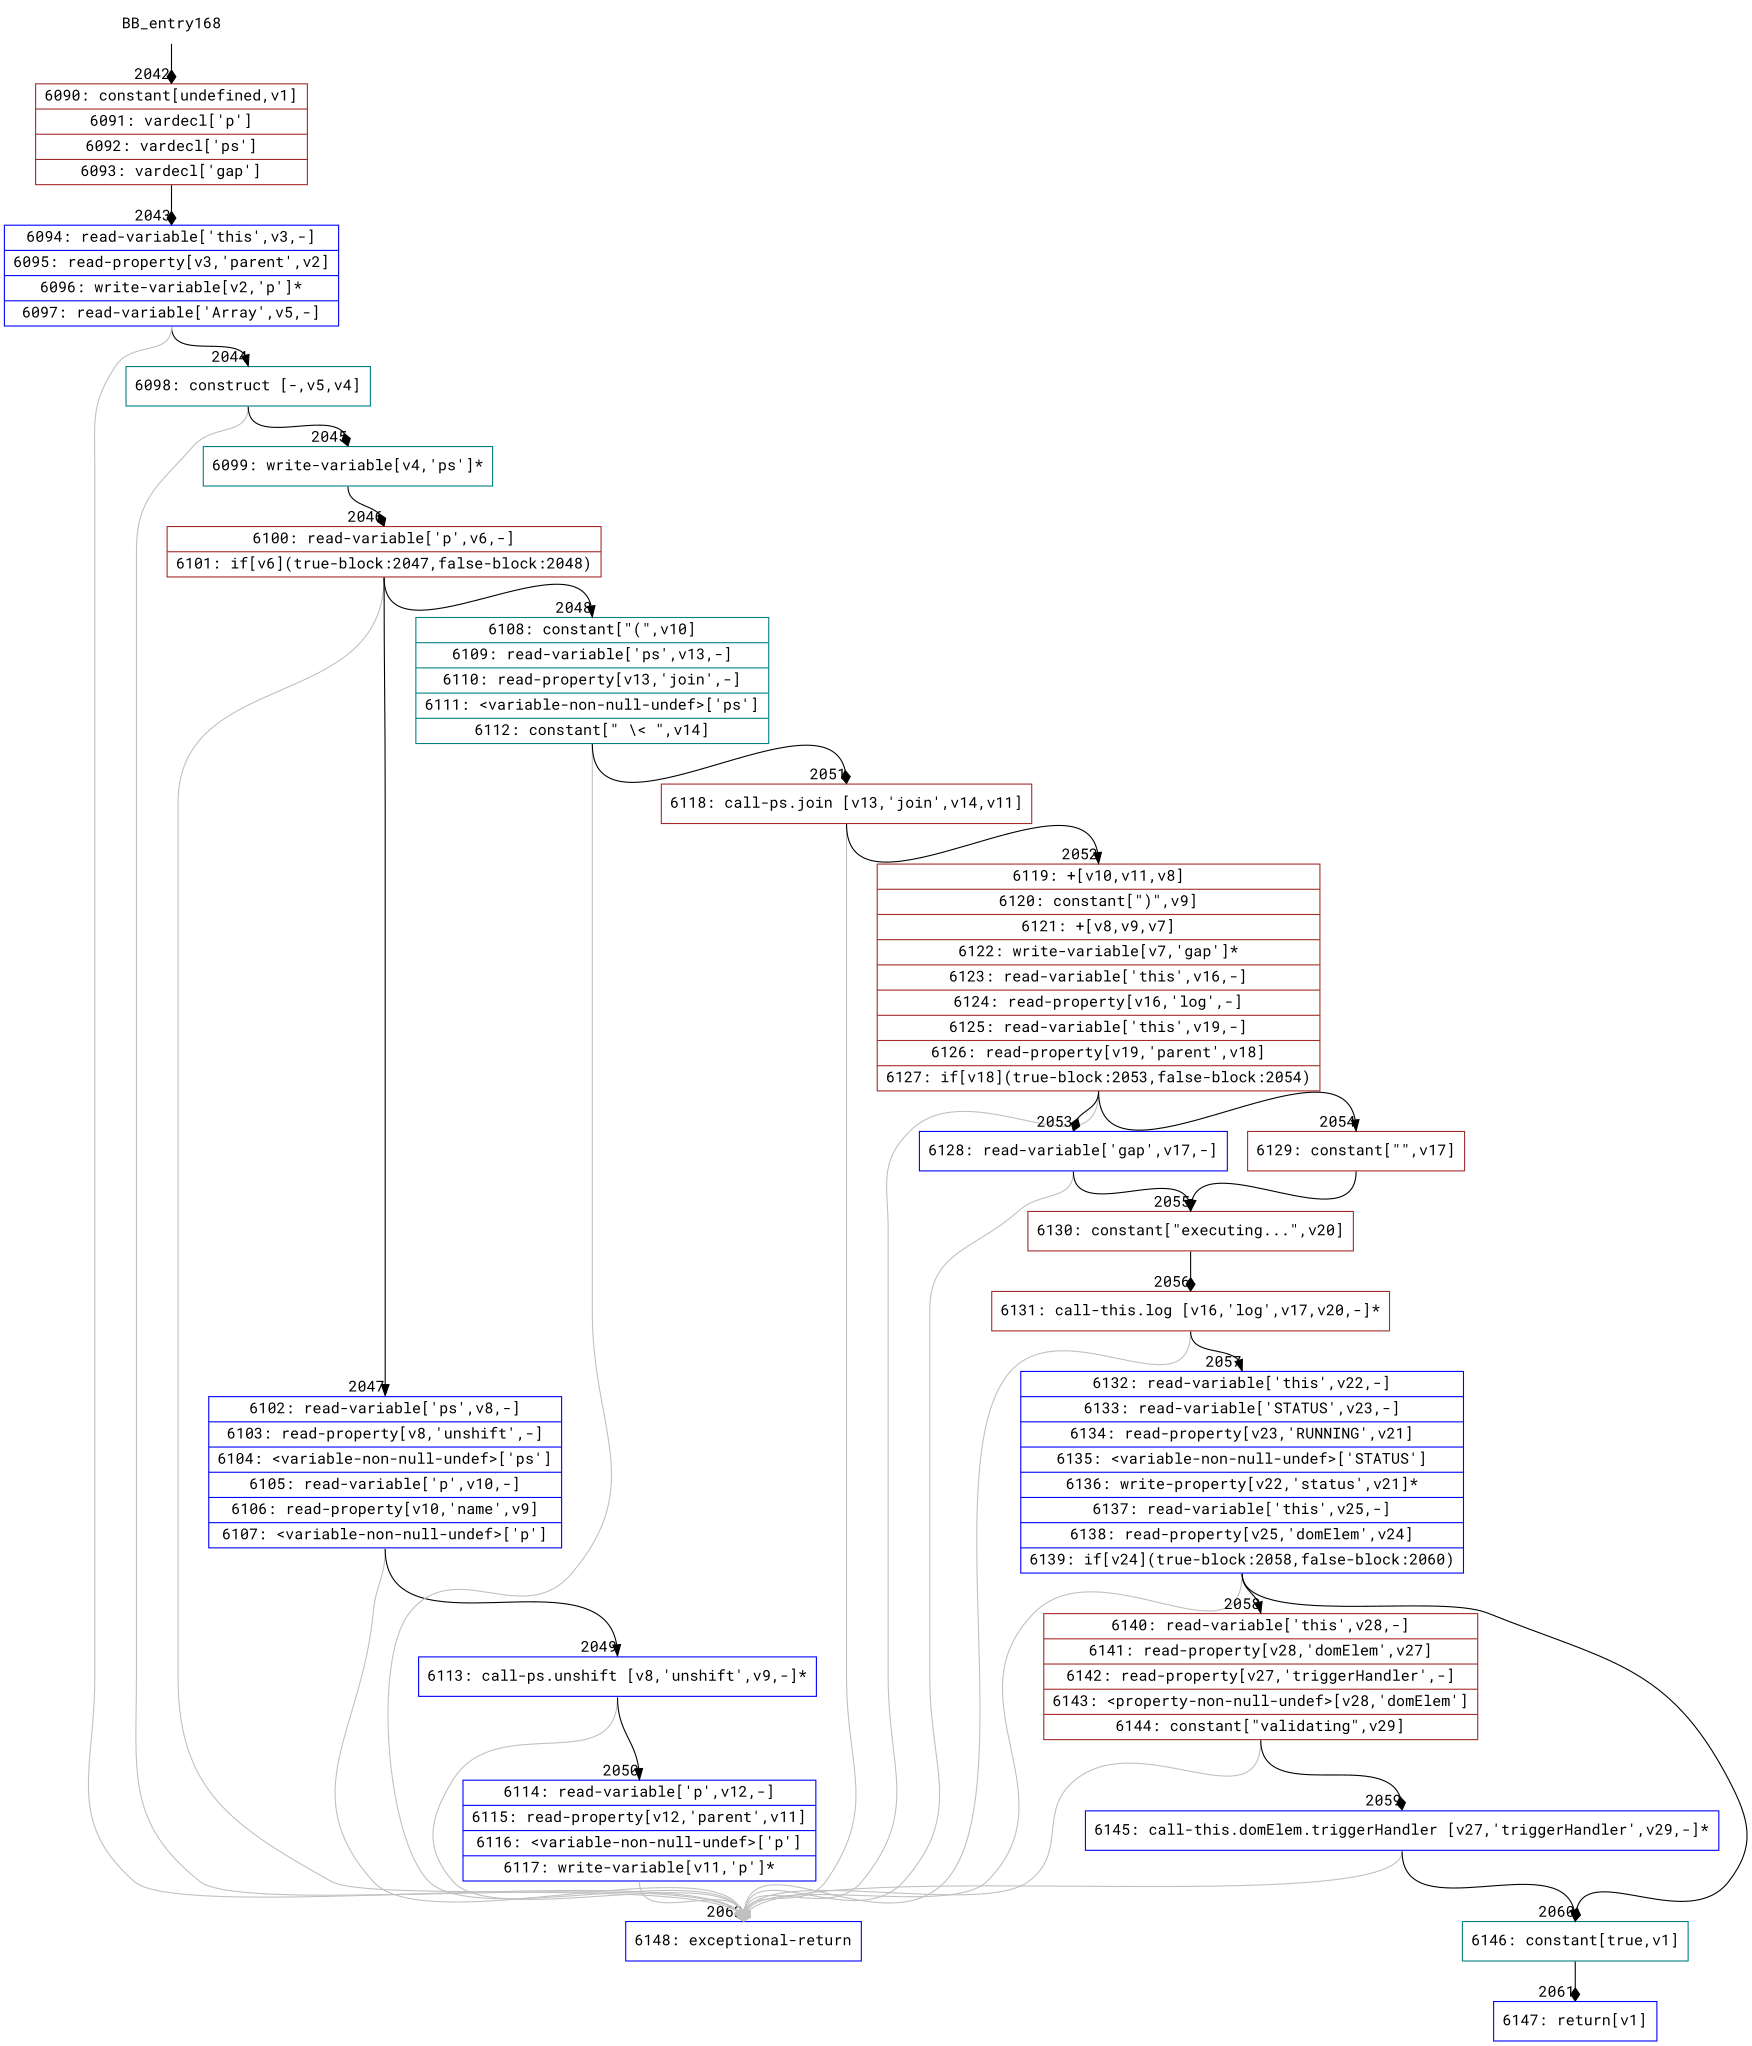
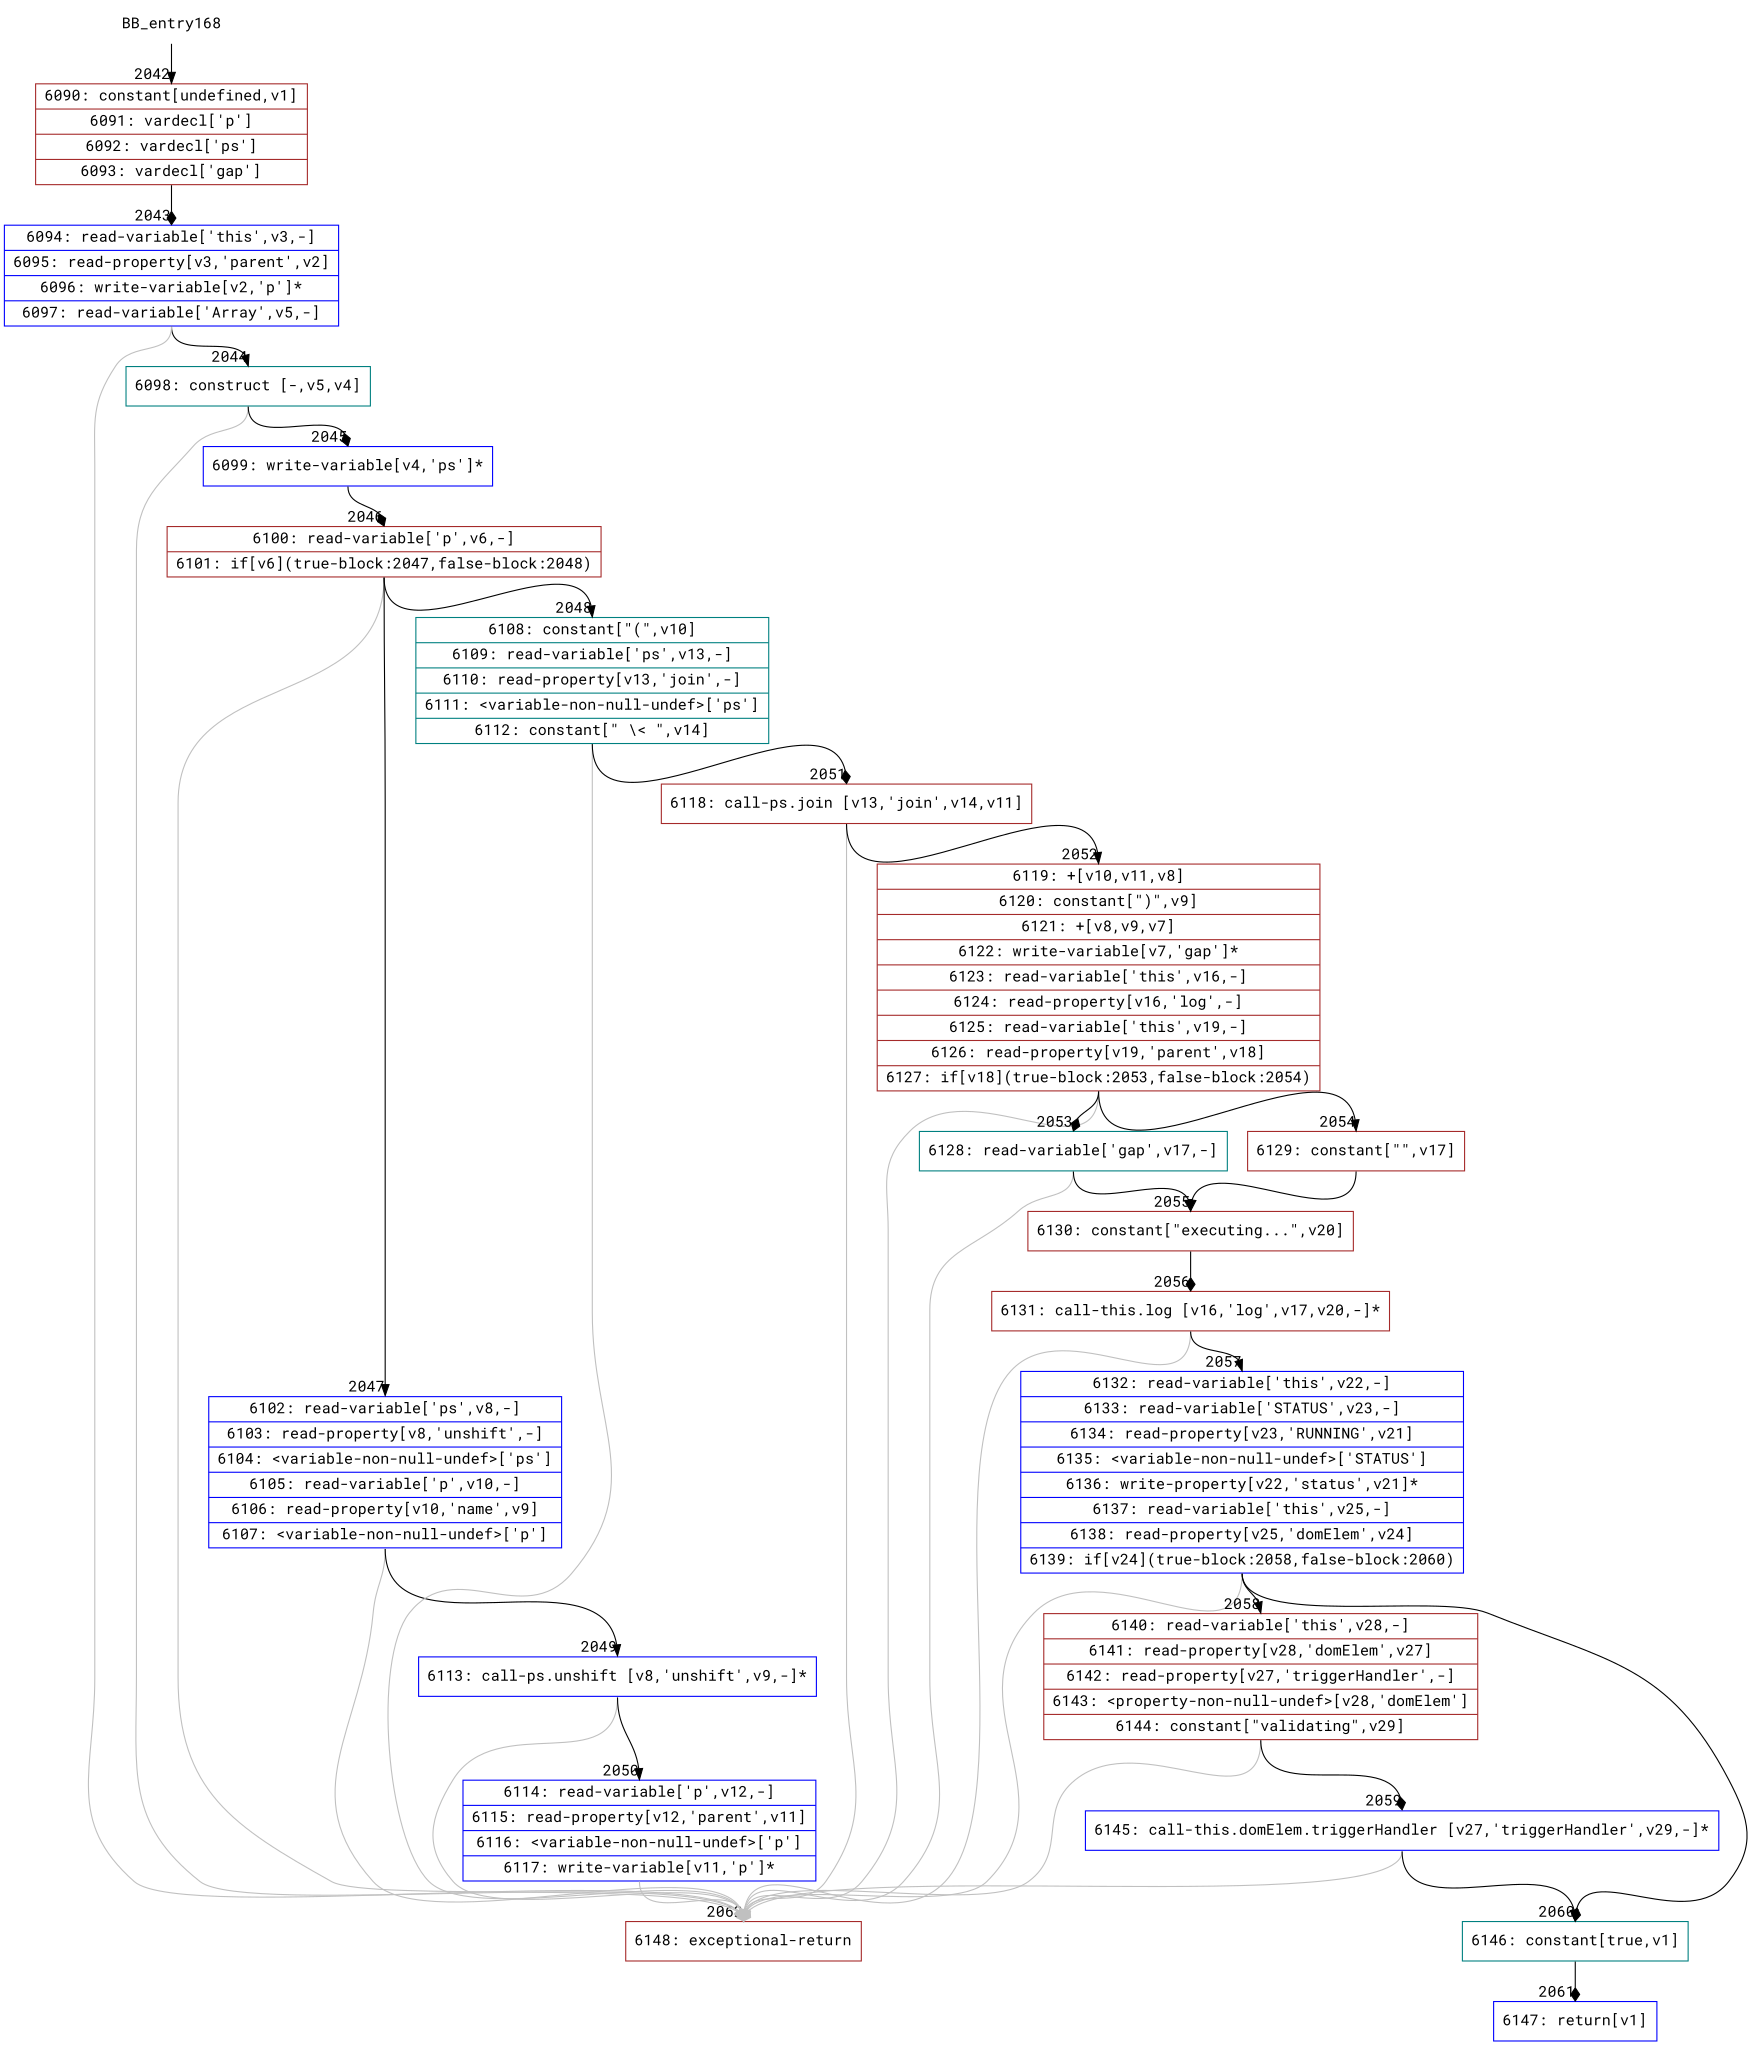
(171, 57) -> (171, 58)
(348, 466) -> (348, 466)
(1073, 1151) -> (1073, 1151)
(744, 1941) -> (744, 1941)
